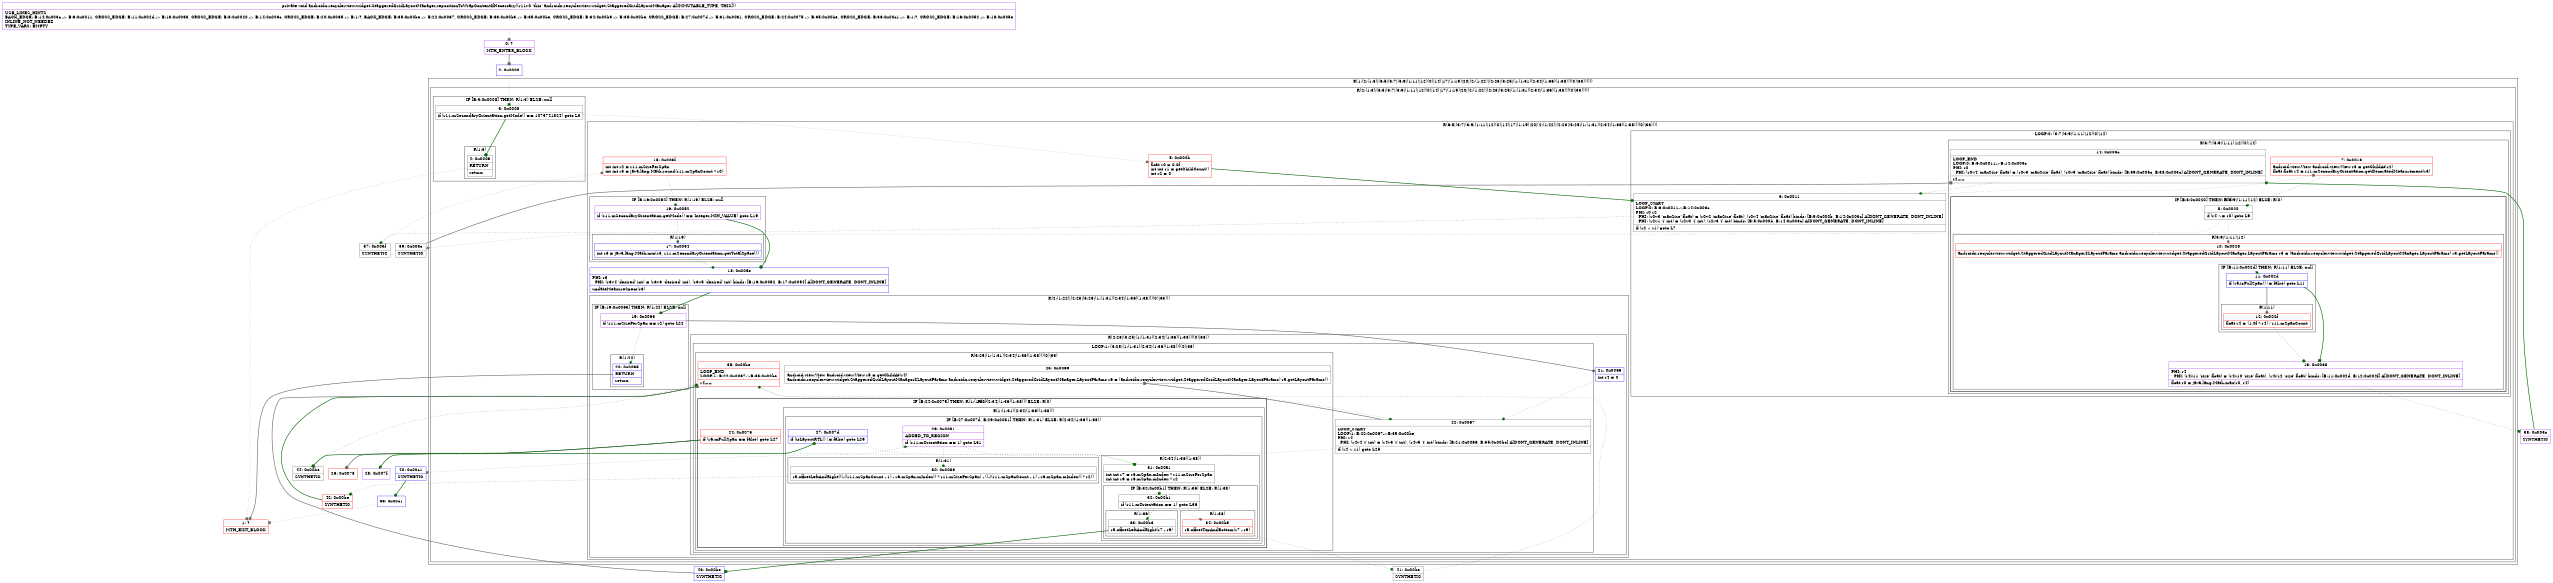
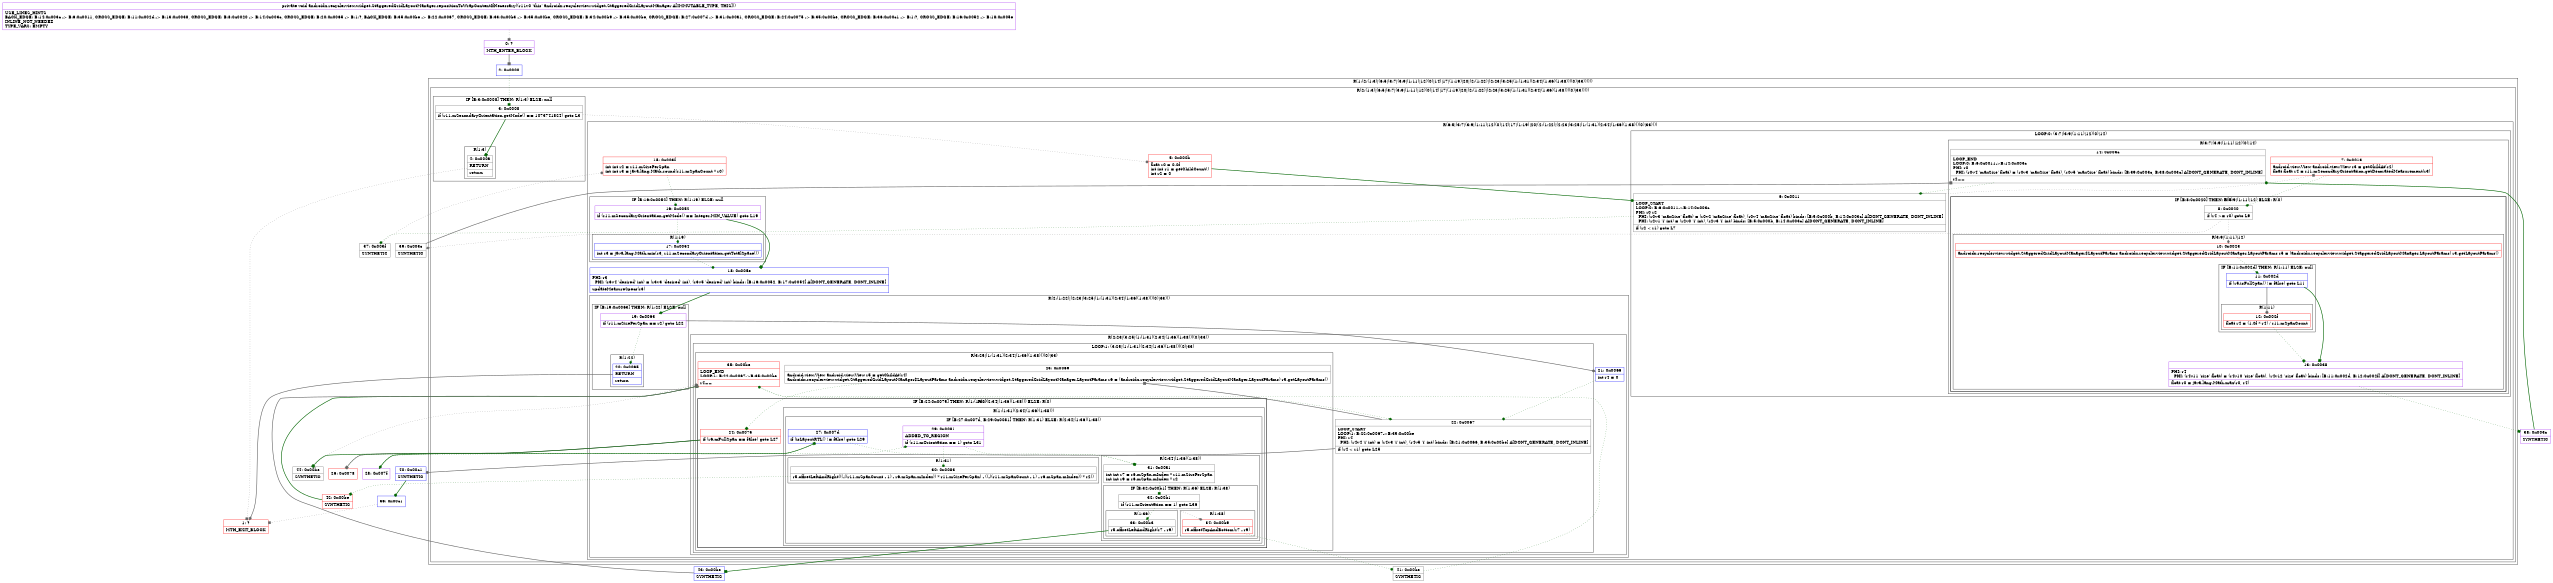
none -> (802, 393)
(499, 411) -> (499, 411)
(882, 455) -> (882, 455)
